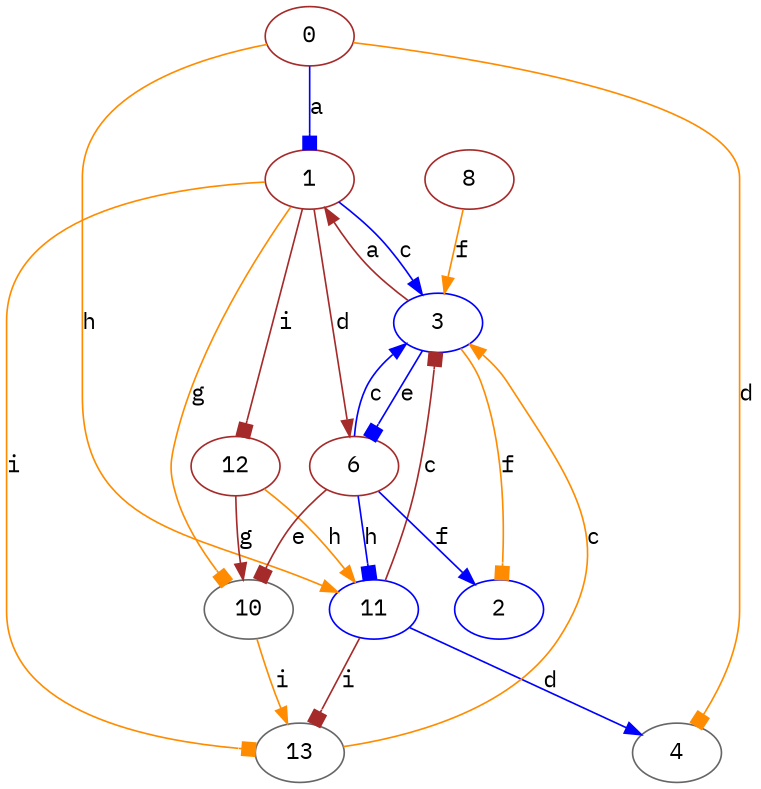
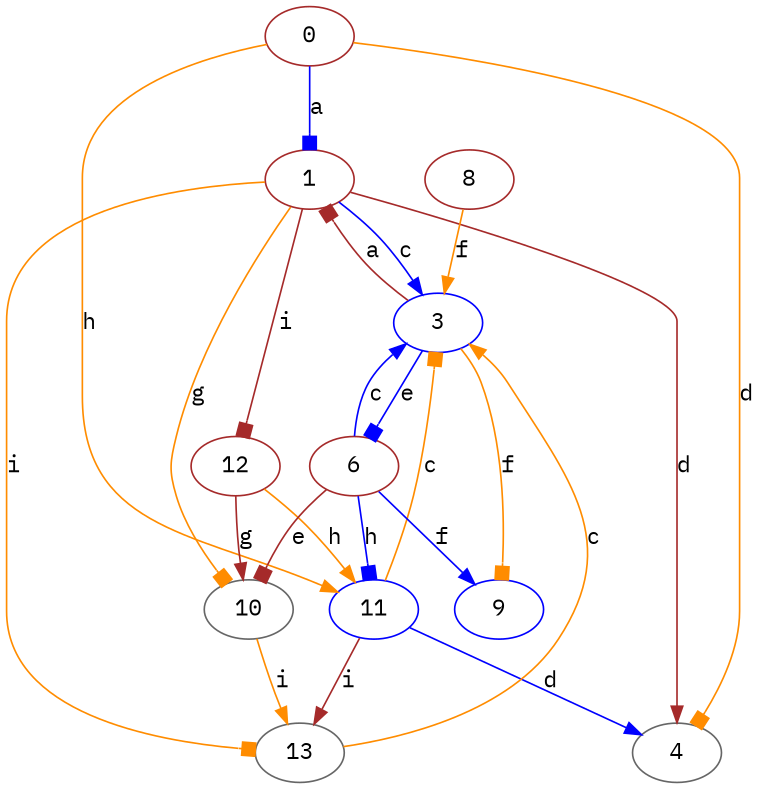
(367, 265) -> (367, 265)
(331, 314) -> (677, 336)
(418, 477) -> (418, 477)
(499, 609) -> (499, 609)
(341, 674) -> (341, 674)
